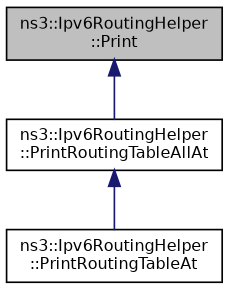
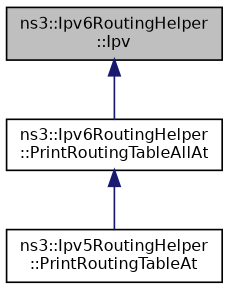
(114, 34) -> (114, 34)
(114, 256) -> (114, 256)
